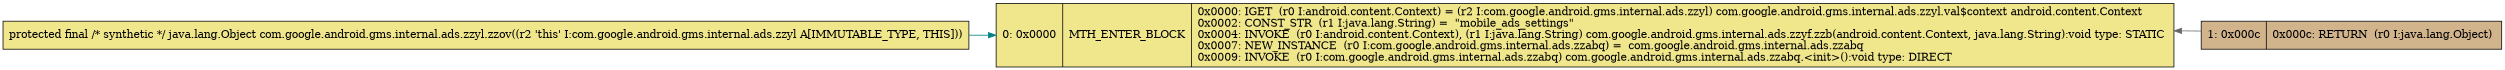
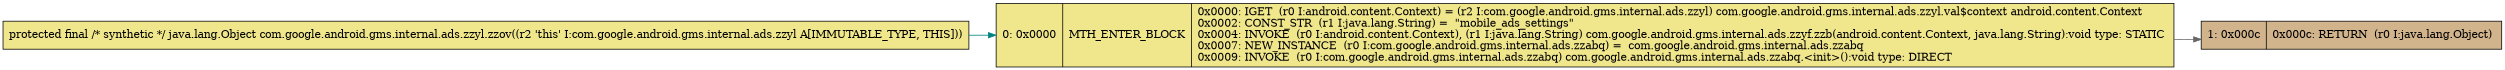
(2191, 31) -> (2184, 40)
